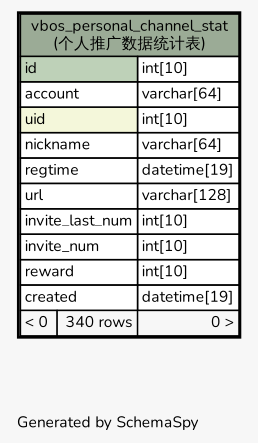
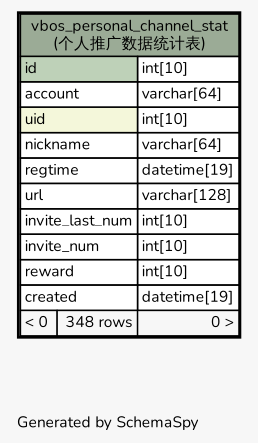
(99, 322) -> (99, 322)
